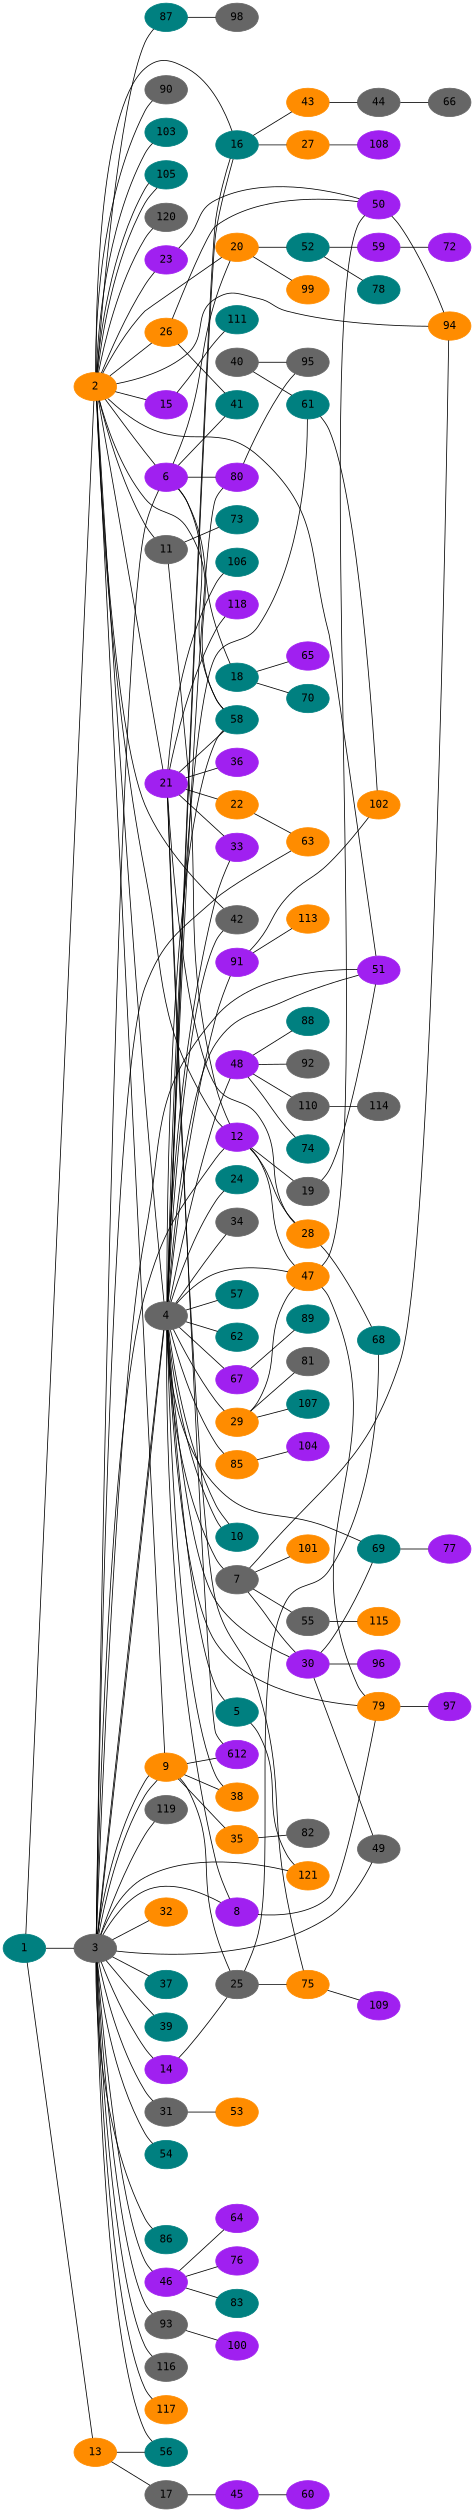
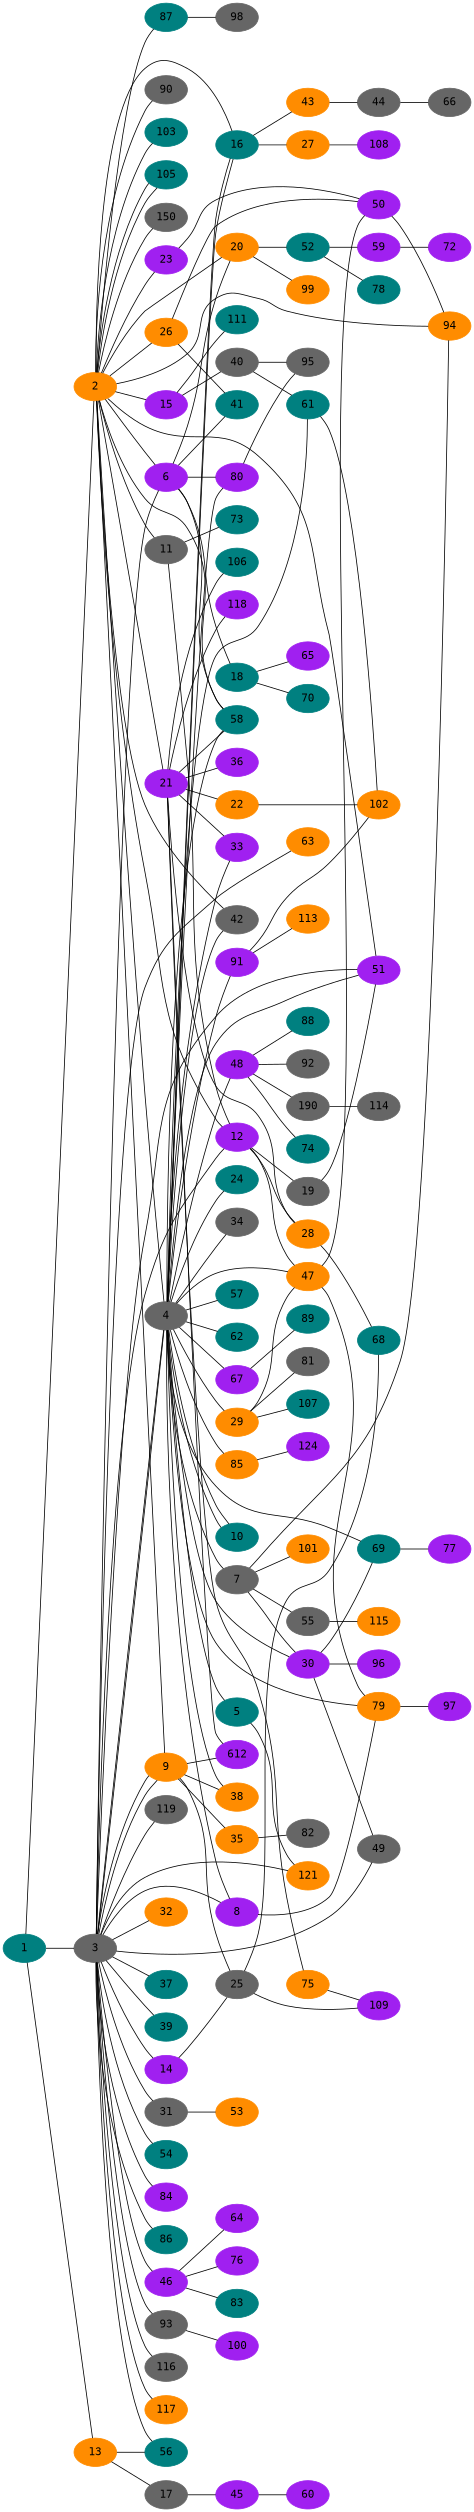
(166, 217) -> (166, 217)
none -> (192, 389)
(273, 823) -> (308, 805)
(308, 1106) -> (308, 1106)
(308, 1447) -> (308, 1447)
(273, 1985) -> (305, 2008)
none -> (166, 2197)
